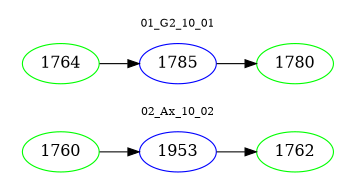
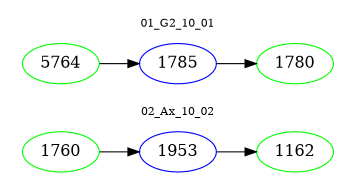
(61, 64) -> (61, 64)
(295, 152) -> (295, 152)
